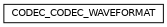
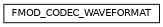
(84, 14) -> (82, 14)
